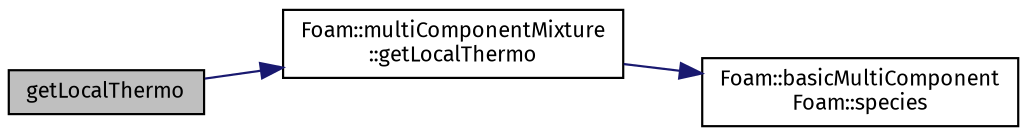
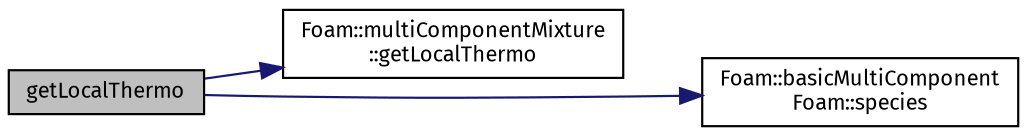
(652, 67) -> (442, 98)
